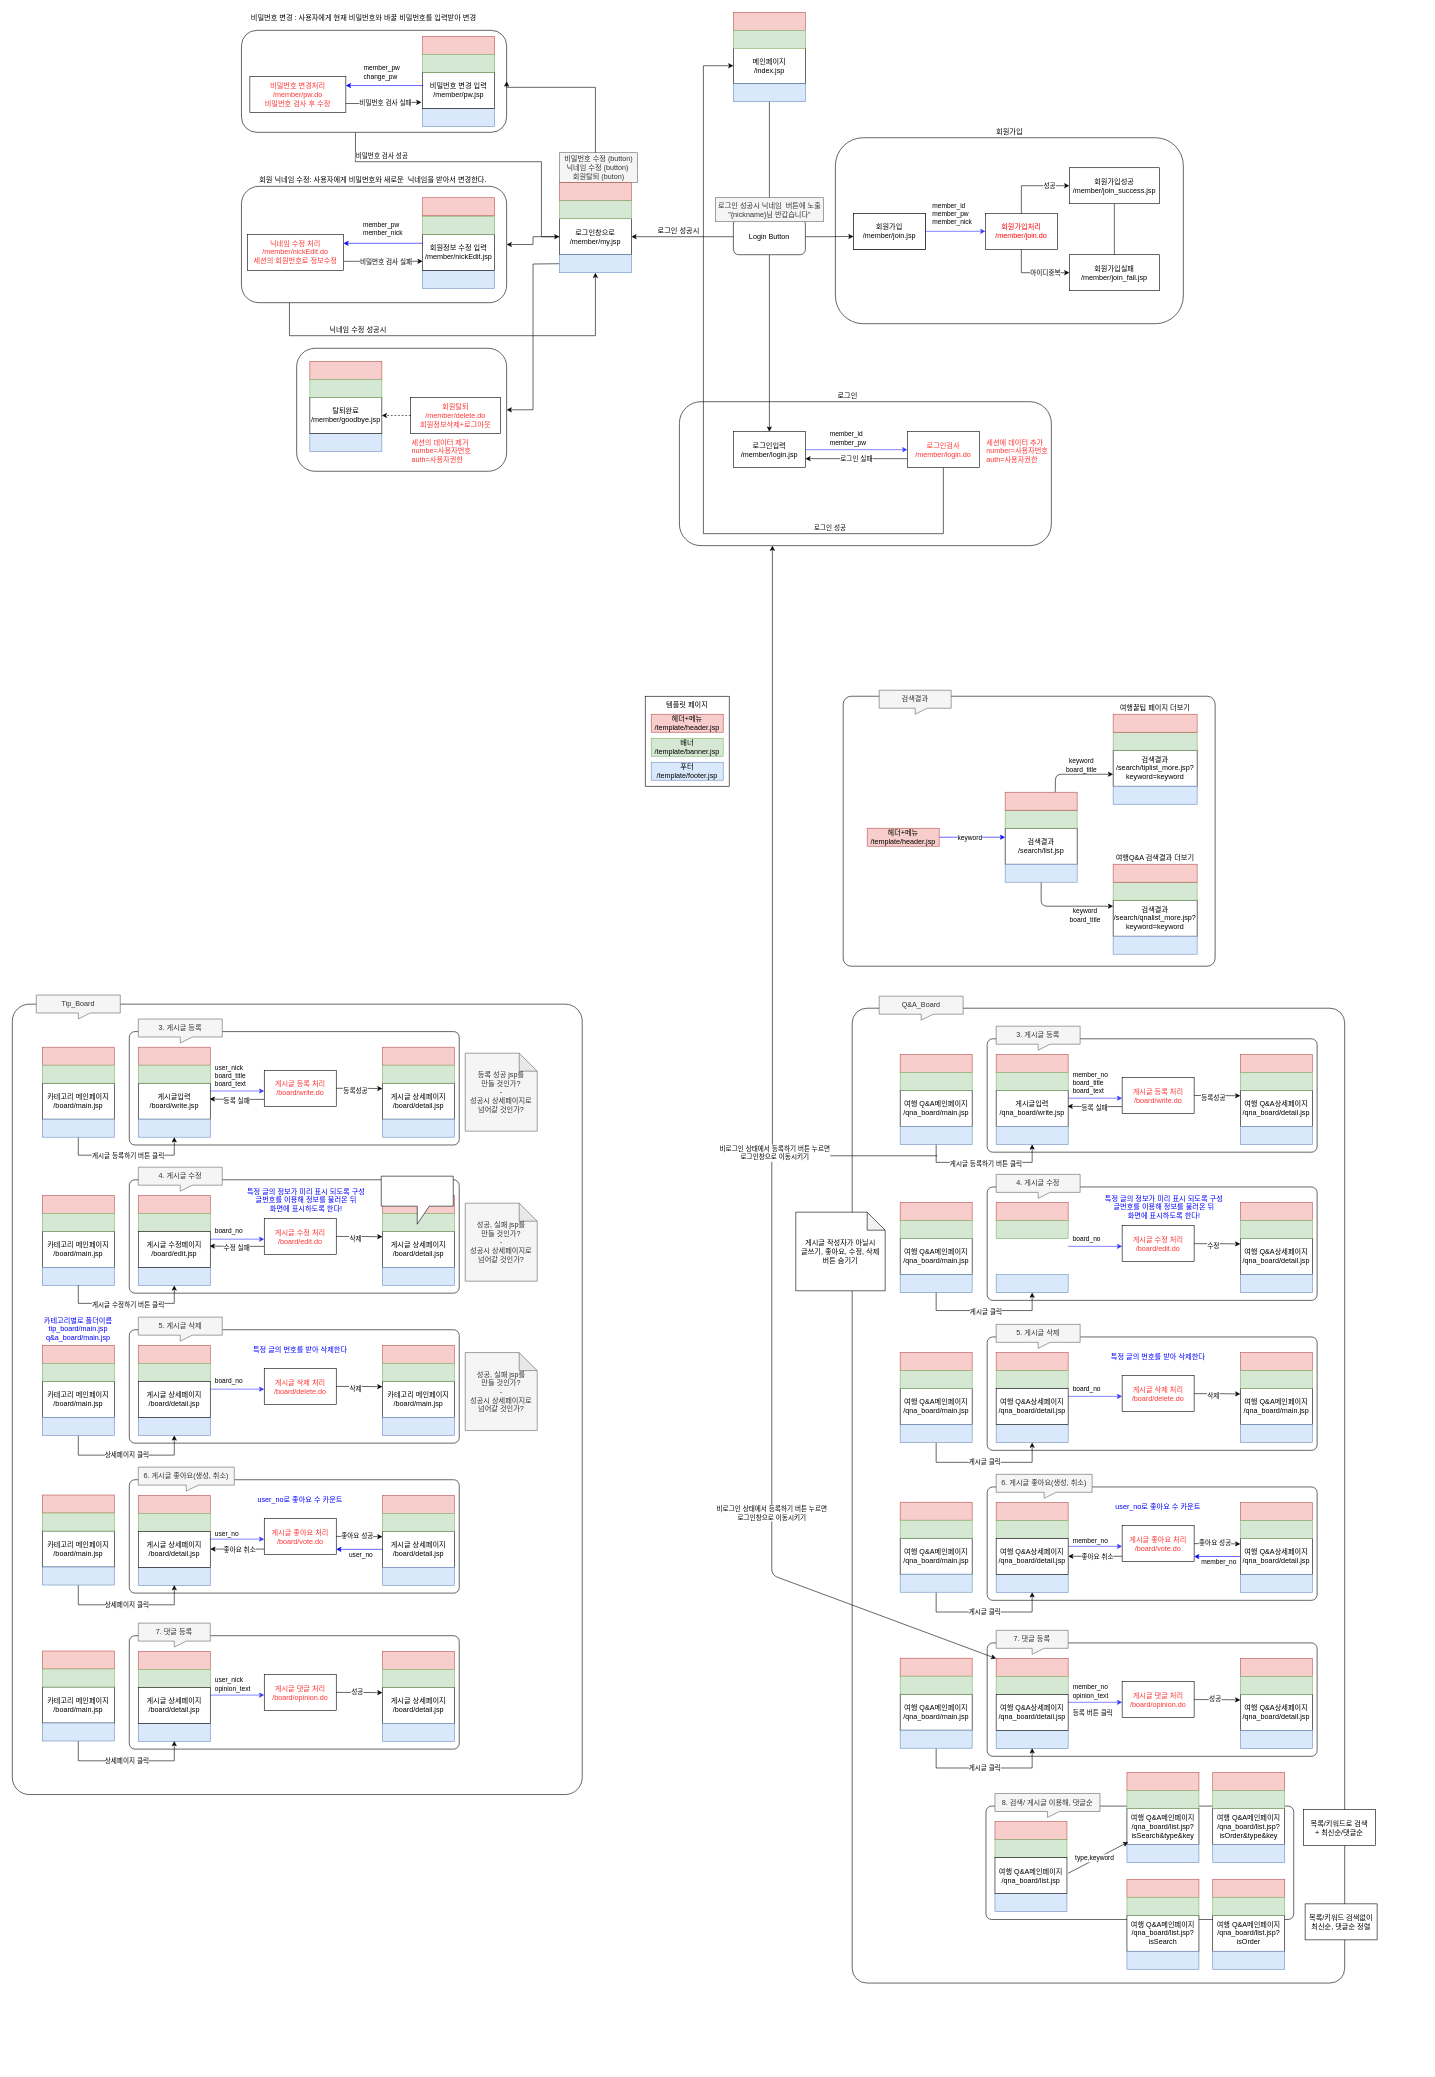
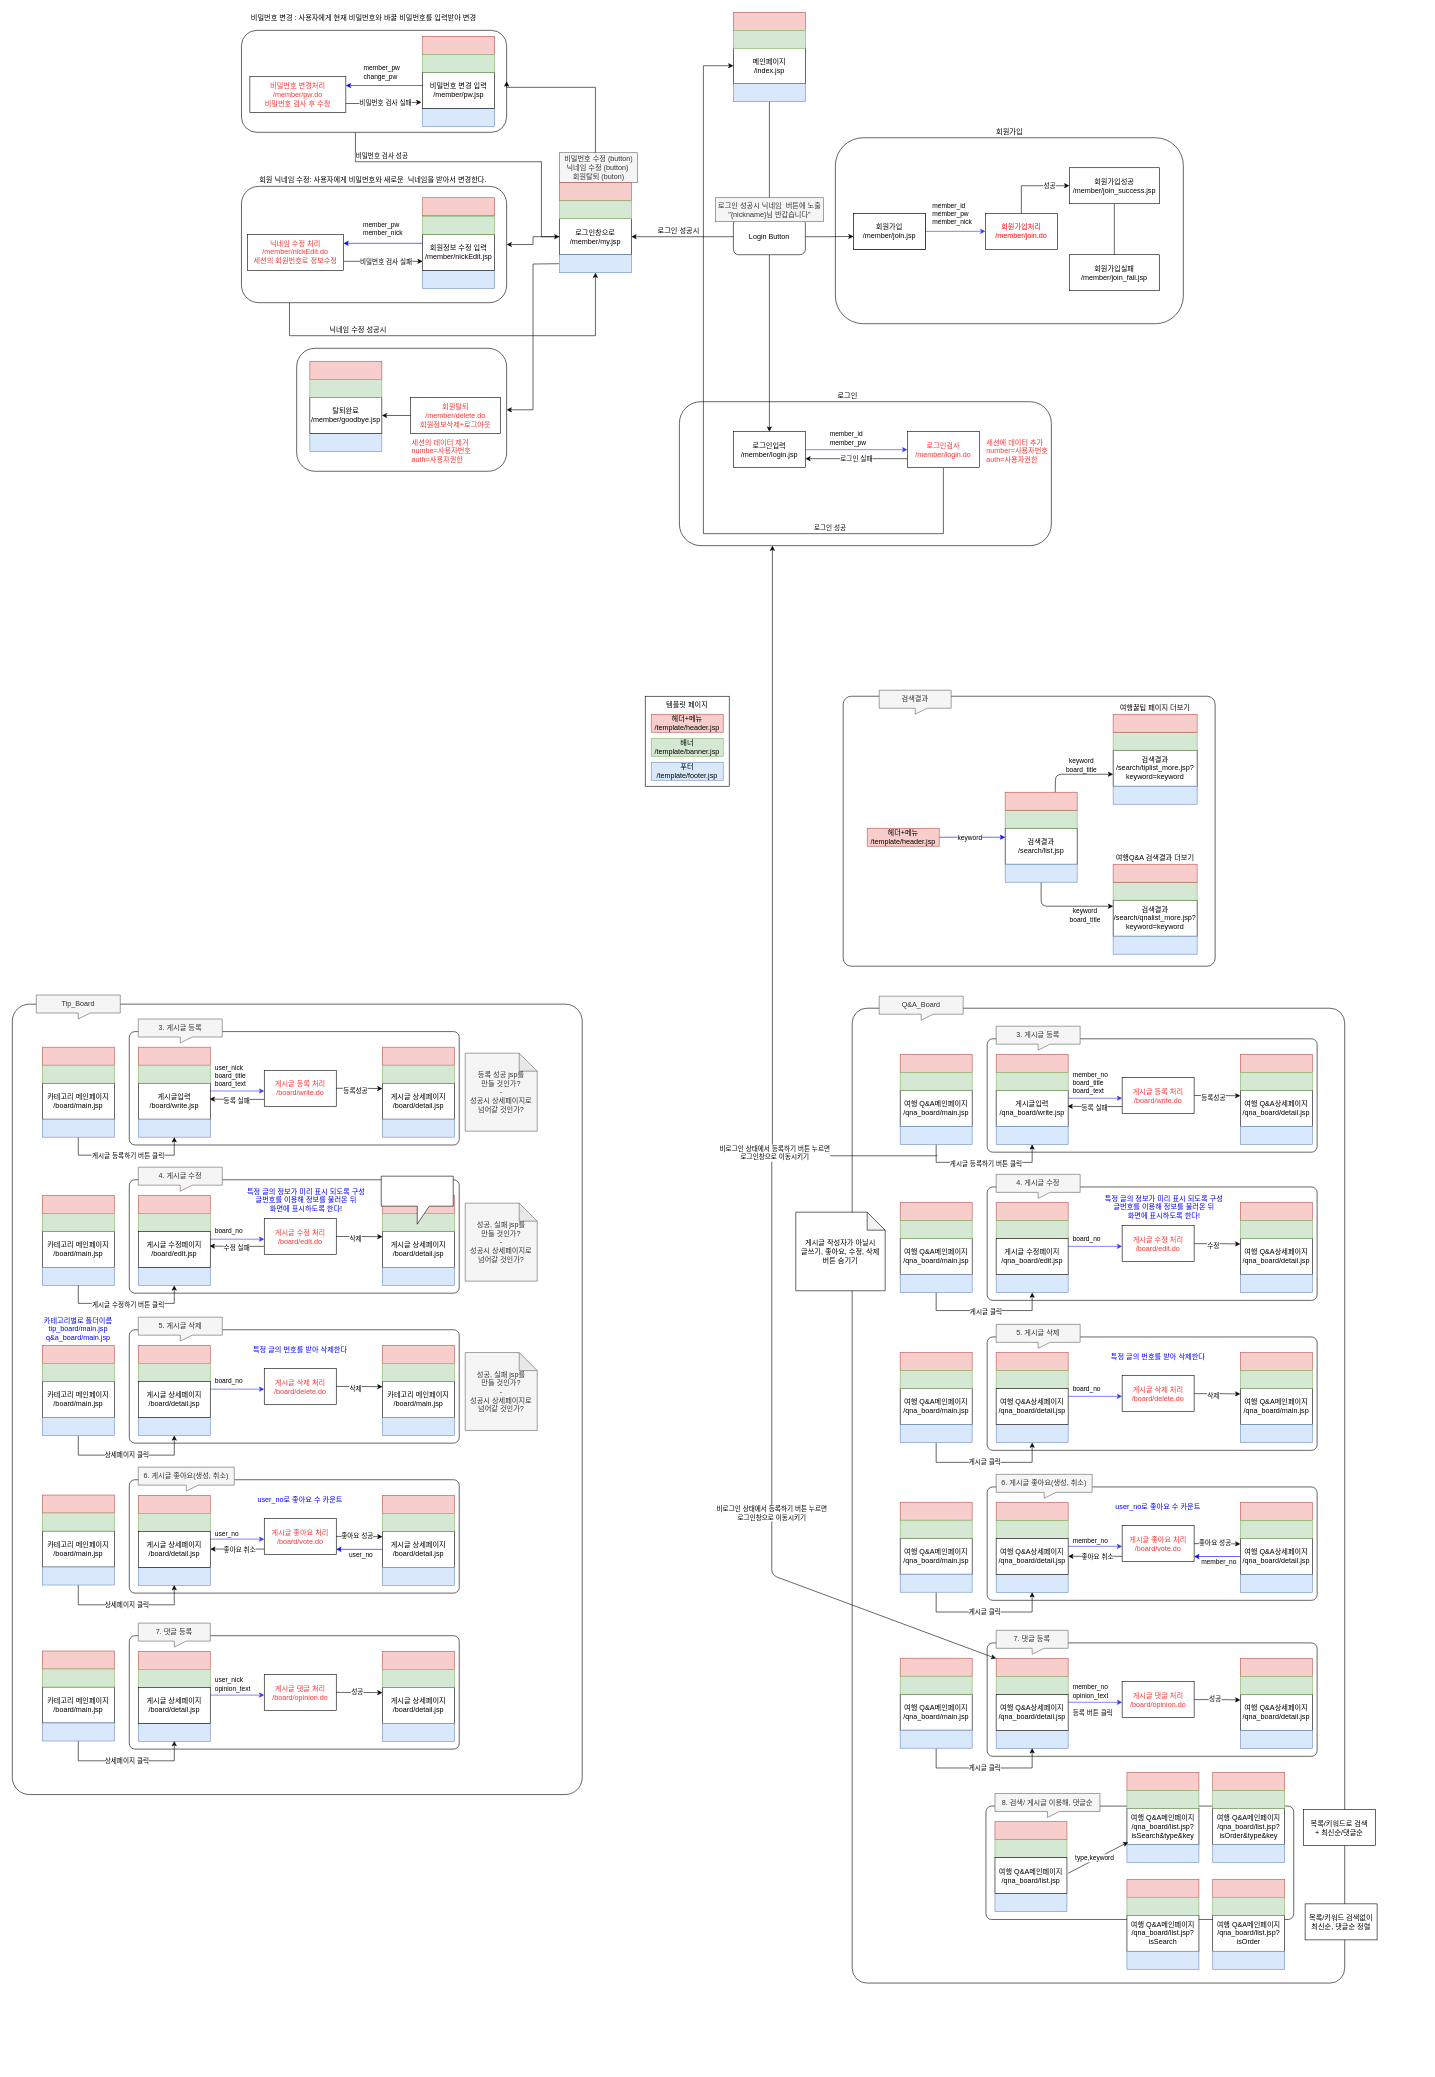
(1032, 273) -> none
(398, 416) -> (398, 416)
none -> (1032, 1257)
